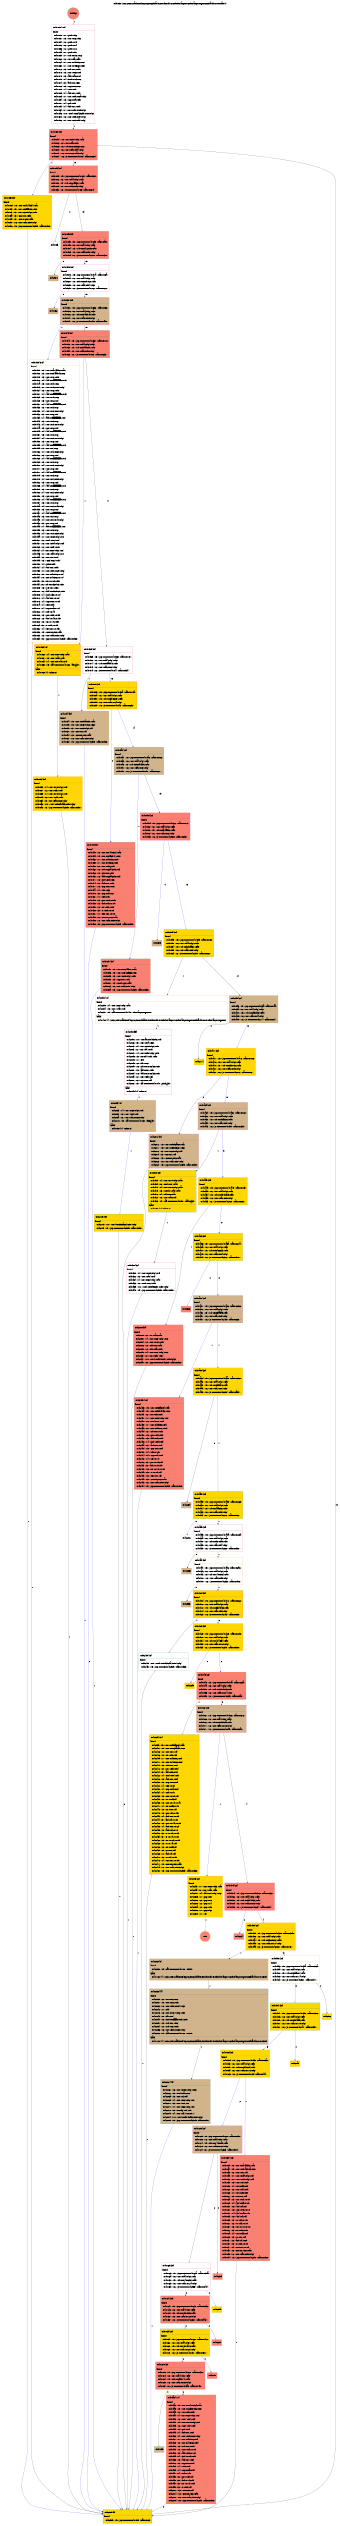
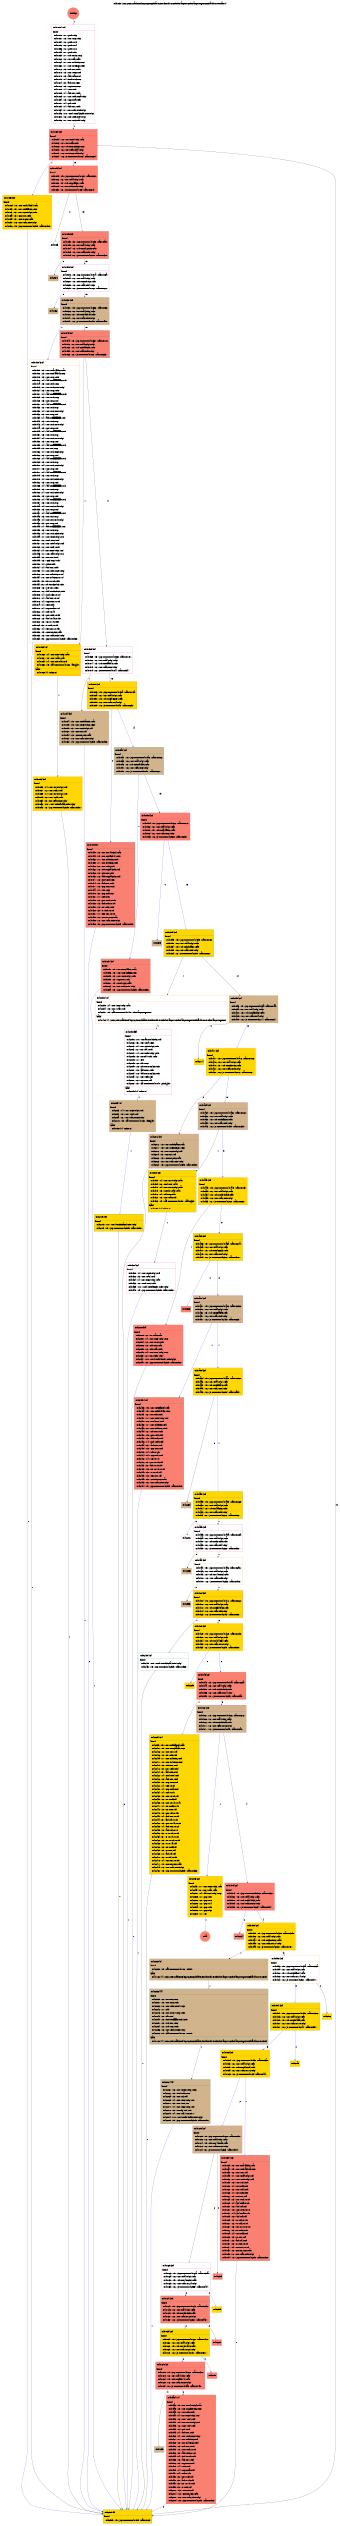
(205, 1937) -> (205, 1937)
